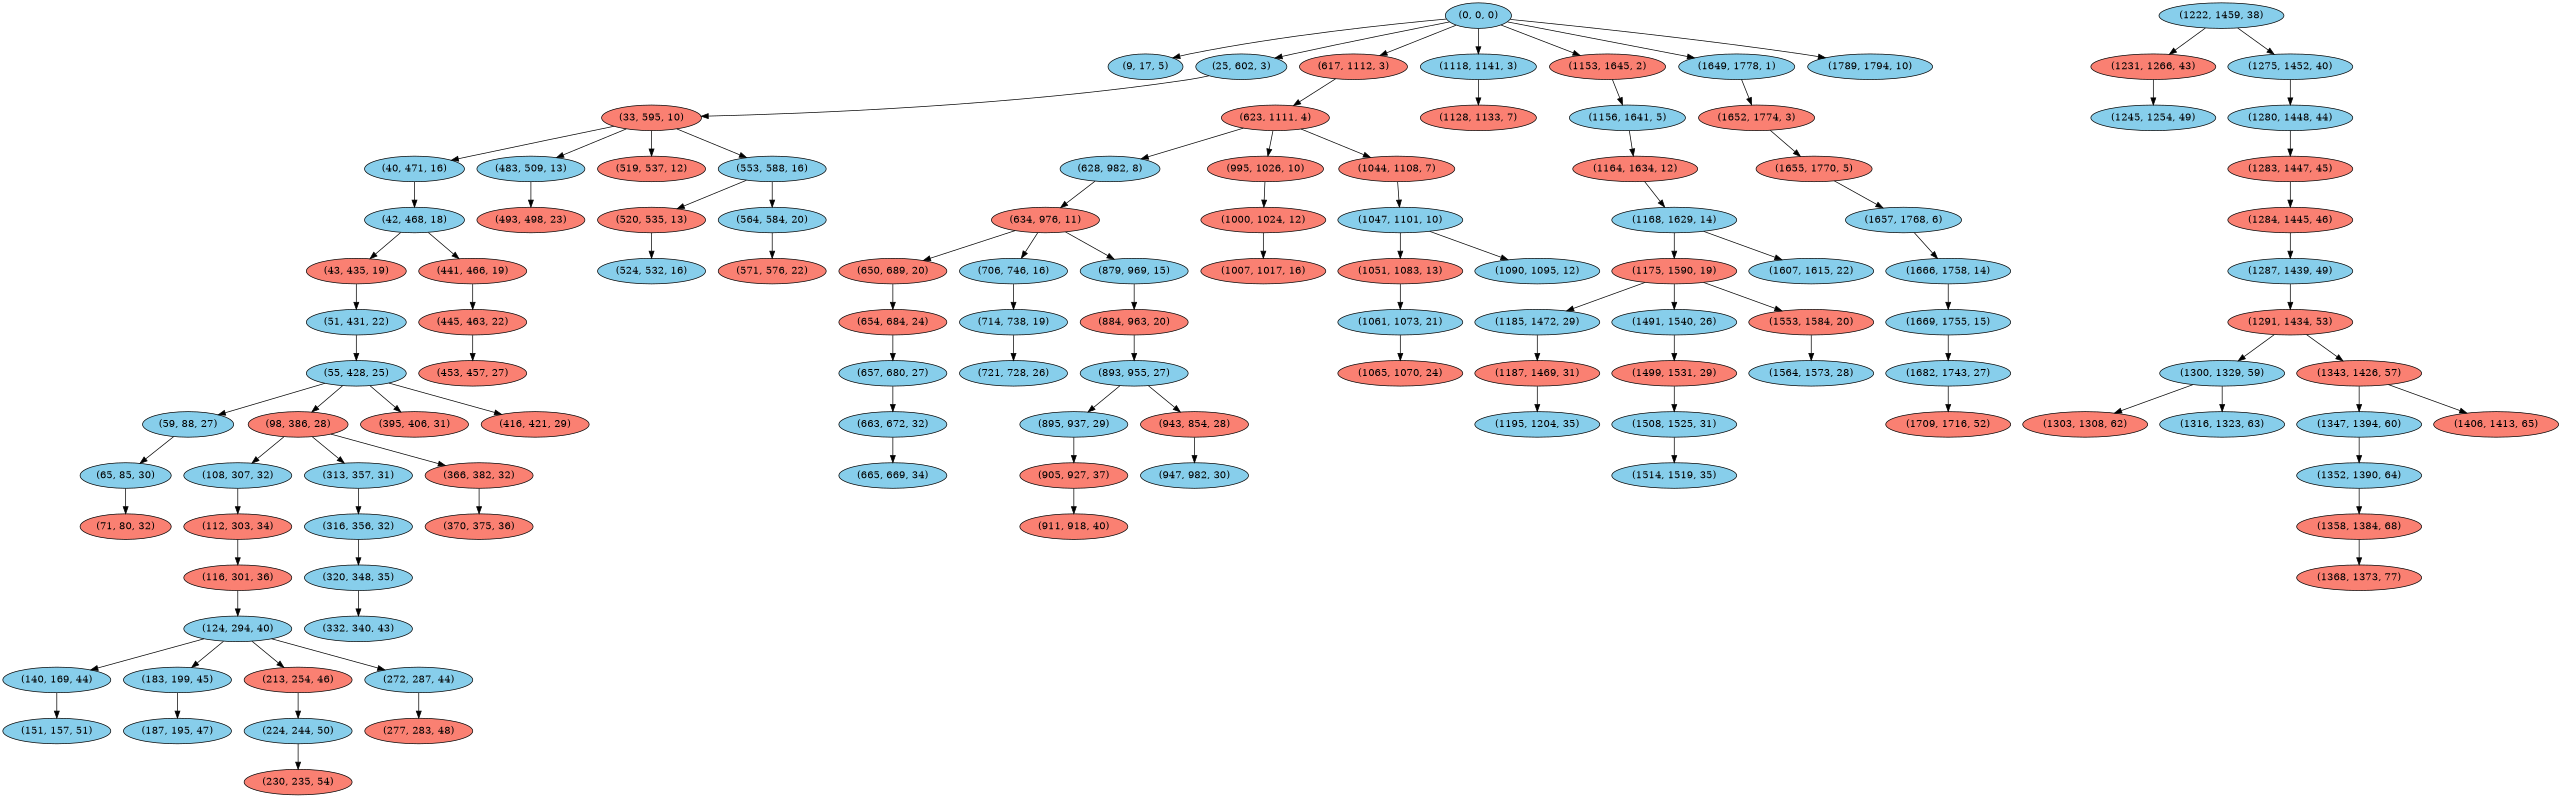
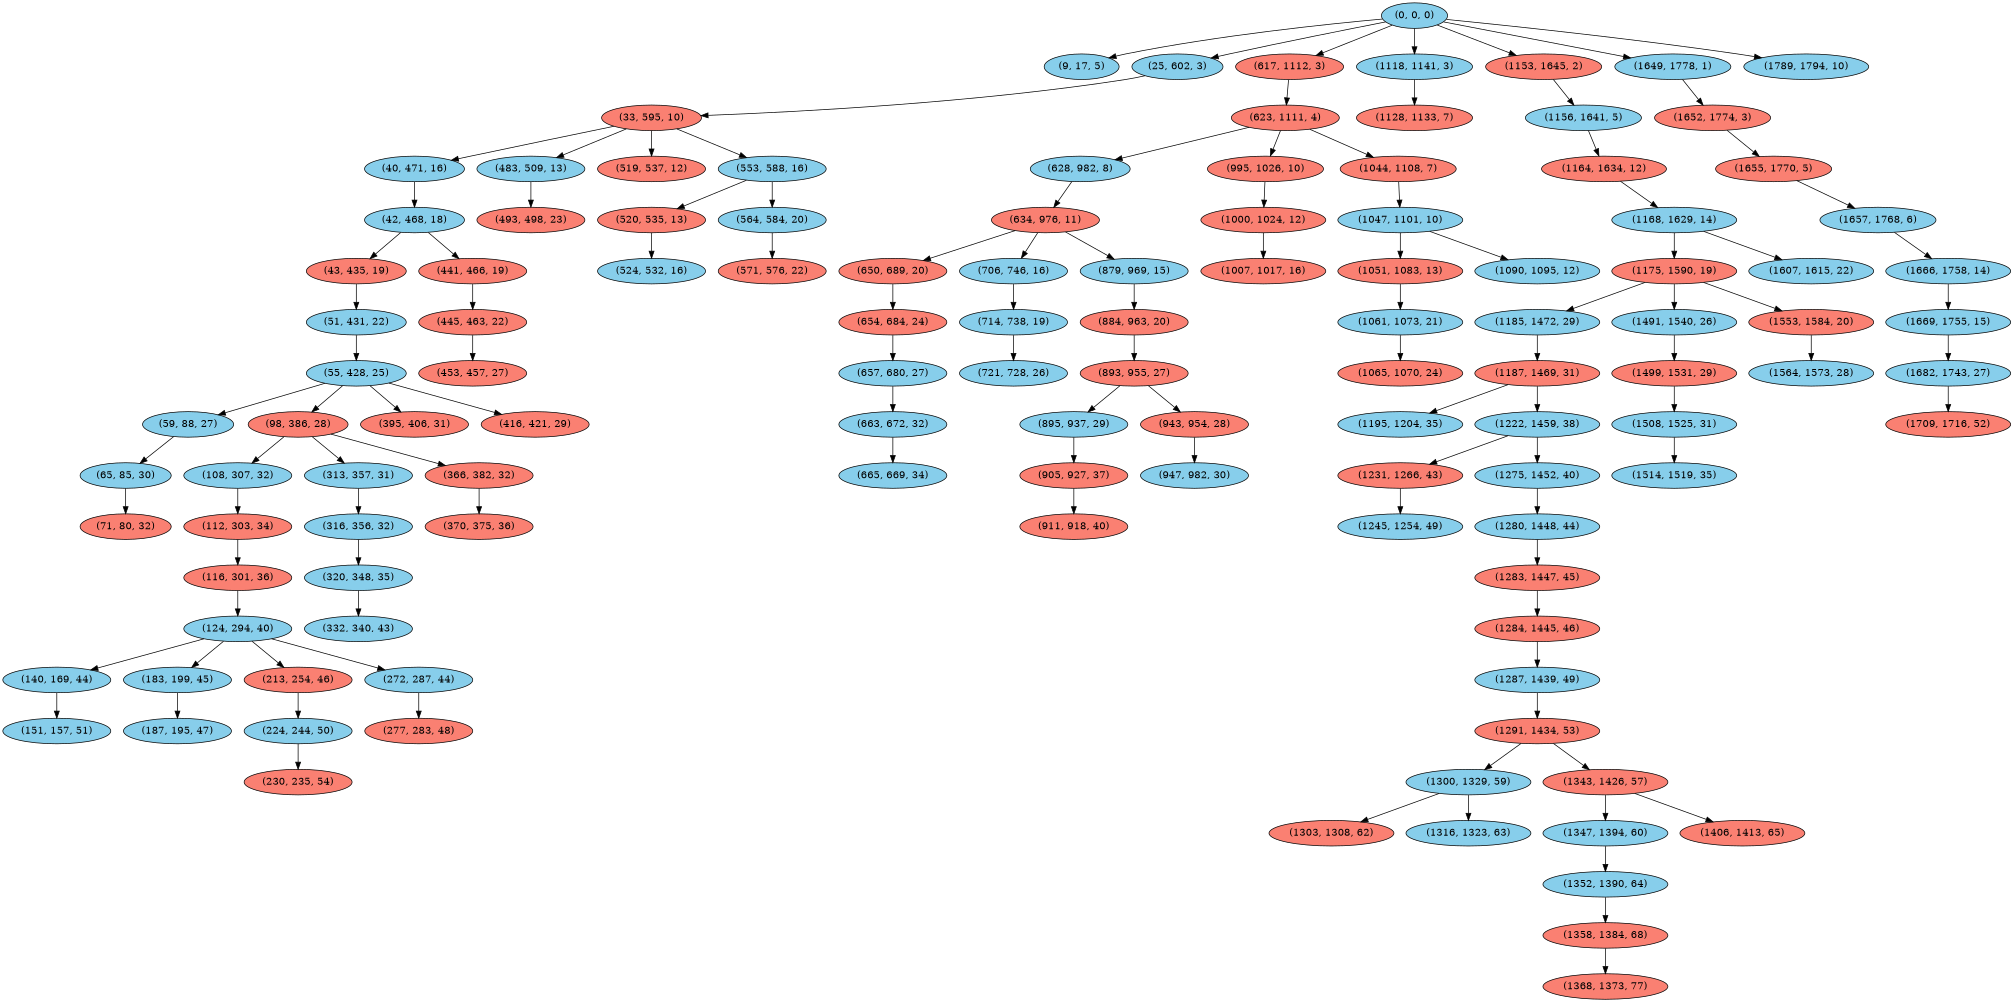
(1134, 373) -> (1134, 373)
none -> (1537, 395)
(1194, 424) -> (1194, 424)
